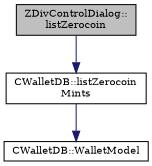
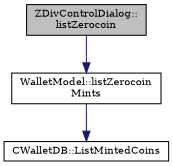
(76, 88) -> (86, 88)
(76, 151) -> (86, 151)
